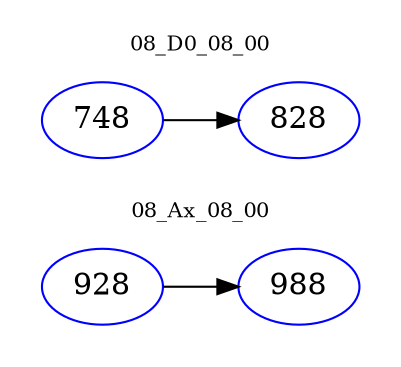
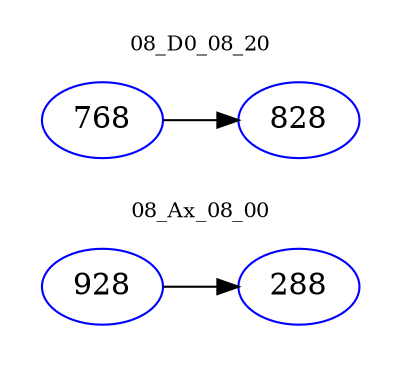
(201, 45) -> (201, 45)
(102, 120) -> (102, 120)
(299, 287) -> (299, 287)
